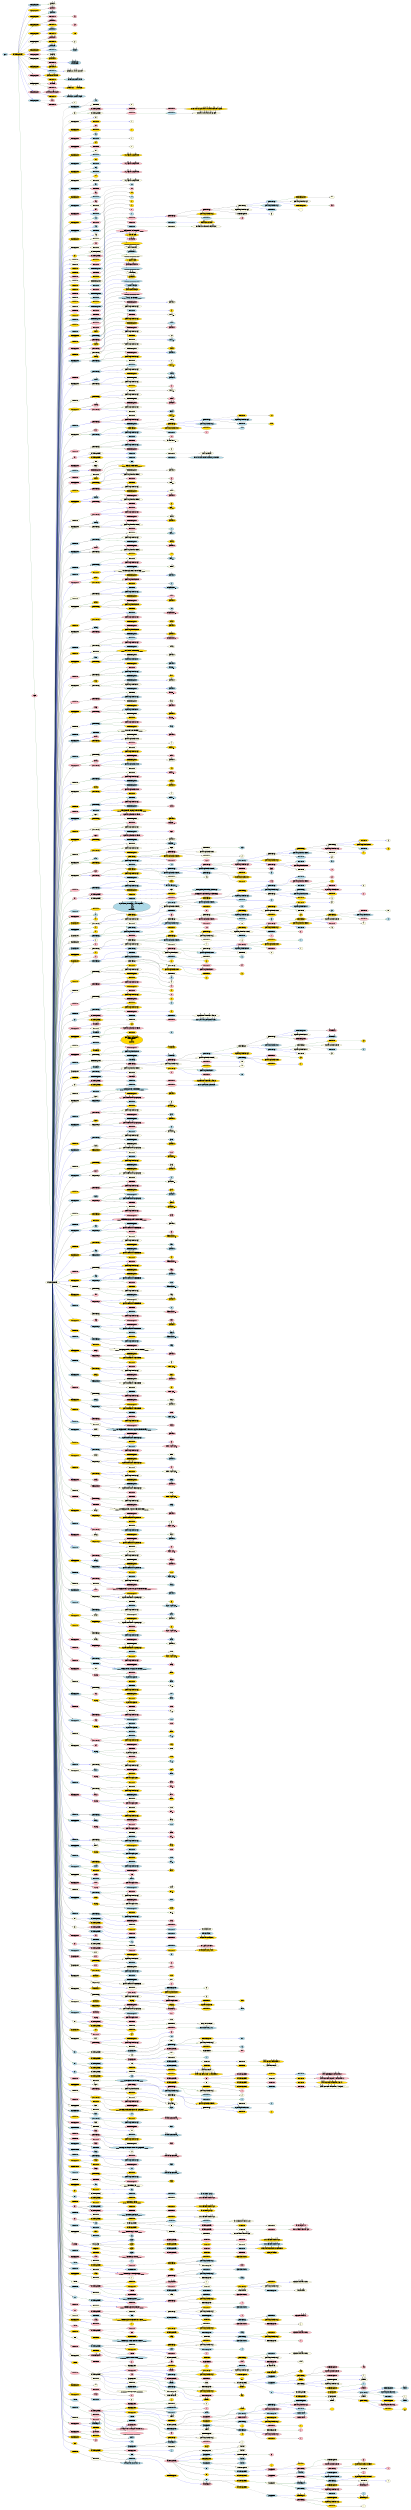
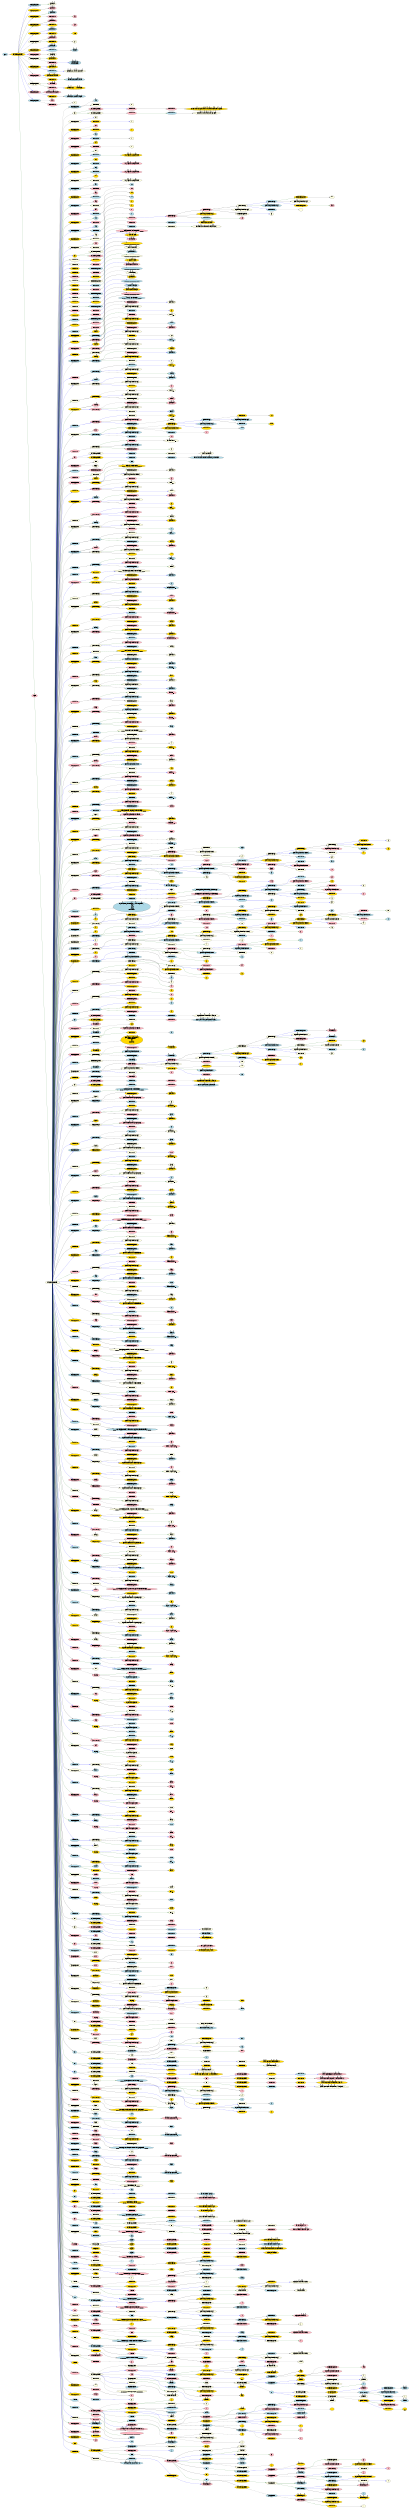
(207, 1938) -> (207, 1938)
